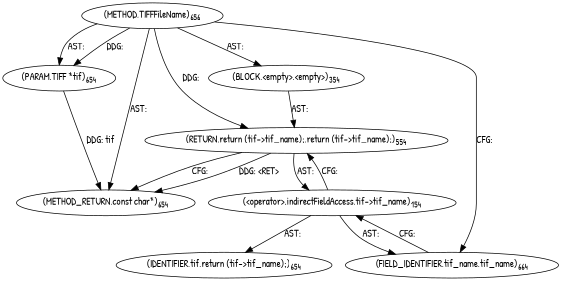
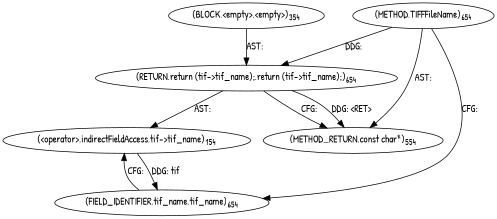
(196, 15) -> (467, 15)
(216, 45) -> none
(59, 78) -> none
(401, 139) -> (351, 77)
(321, 174) -> none
(164, 202) -> (411, 139)
(372, 234) -> (166, 172)
(523, 264) -> (233, 202)
(224, 265) -> none
